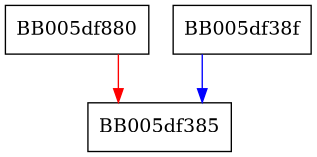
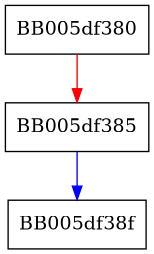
(77, 30) -> (77, 30)
(202, 72) -> (77, 169)
